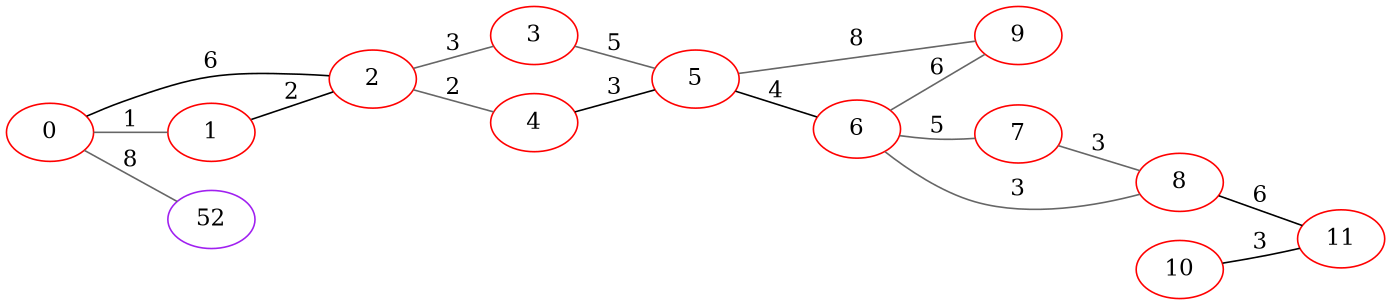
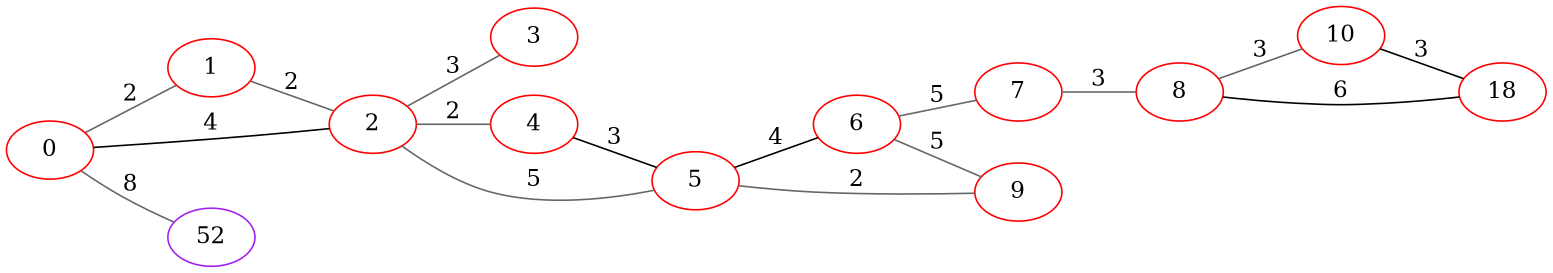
(857, 40) -> (857, 180)
(615, 57) -> (522, 198)
(211, 62) -> (211, 123)
(938, 69) -> (938, 143)
(292, 106) -> (292, 96)
(131, 120) -> (131, 94)
(1006, 208) -> (1261, 64)
(1341, 239) -> (1503, 92)
